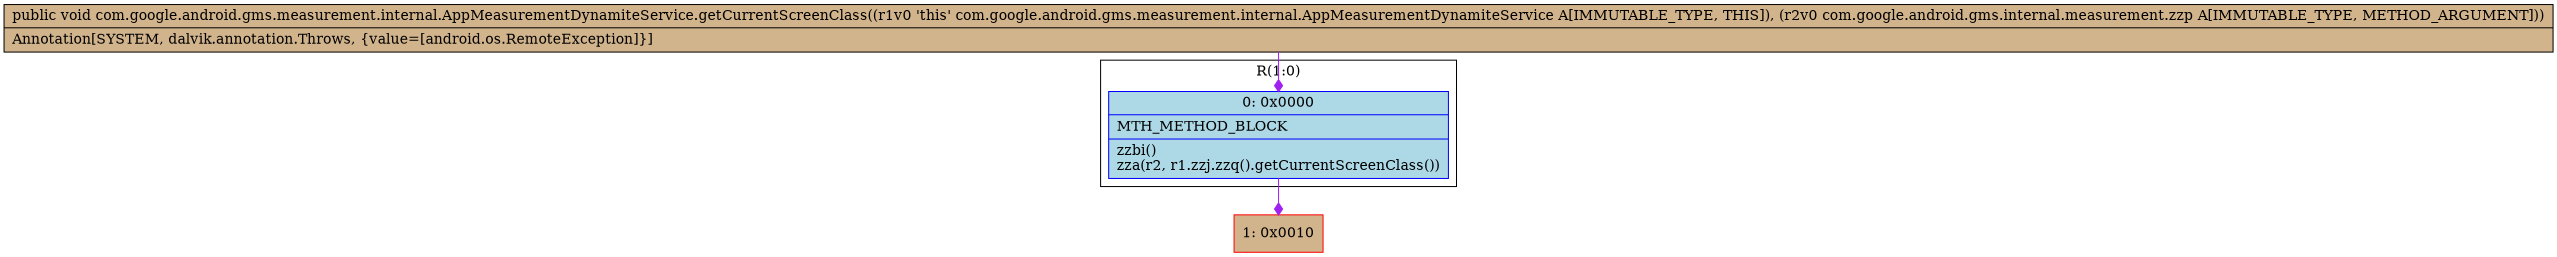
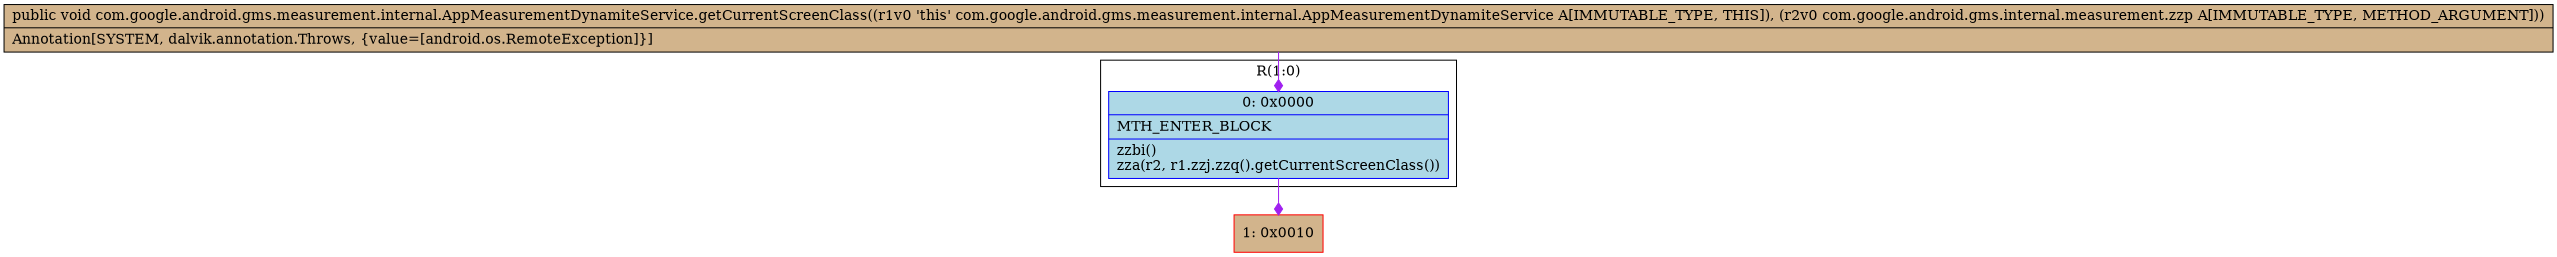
(1202, 126) -> (1195, 126)
